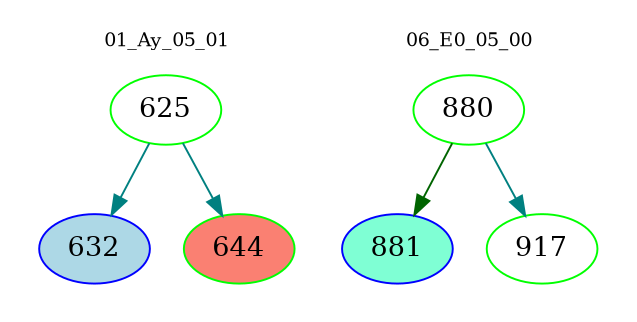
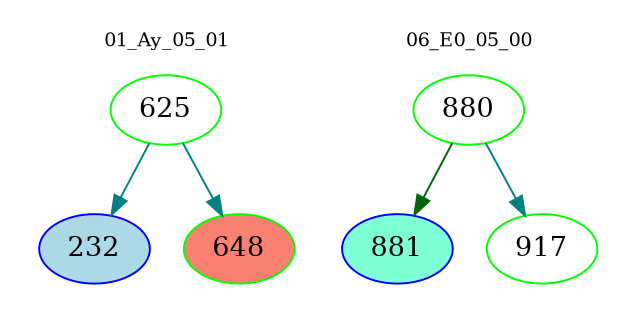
(95, 249) -> (95, 249)
(239, 249) -> (239, 249)
